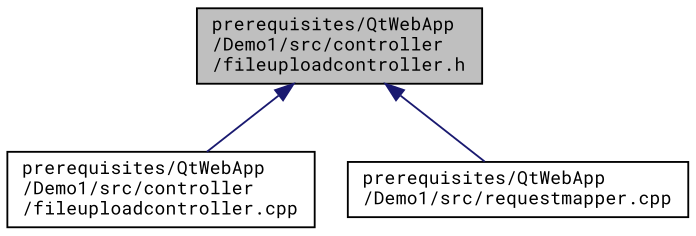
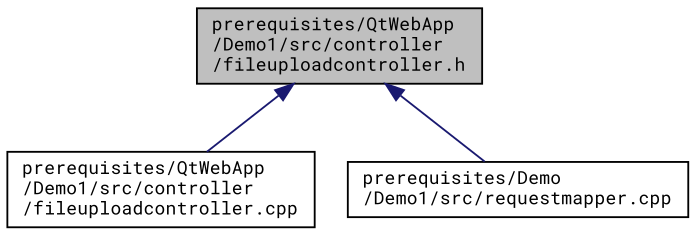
(518, 190) -> (518, 190)
